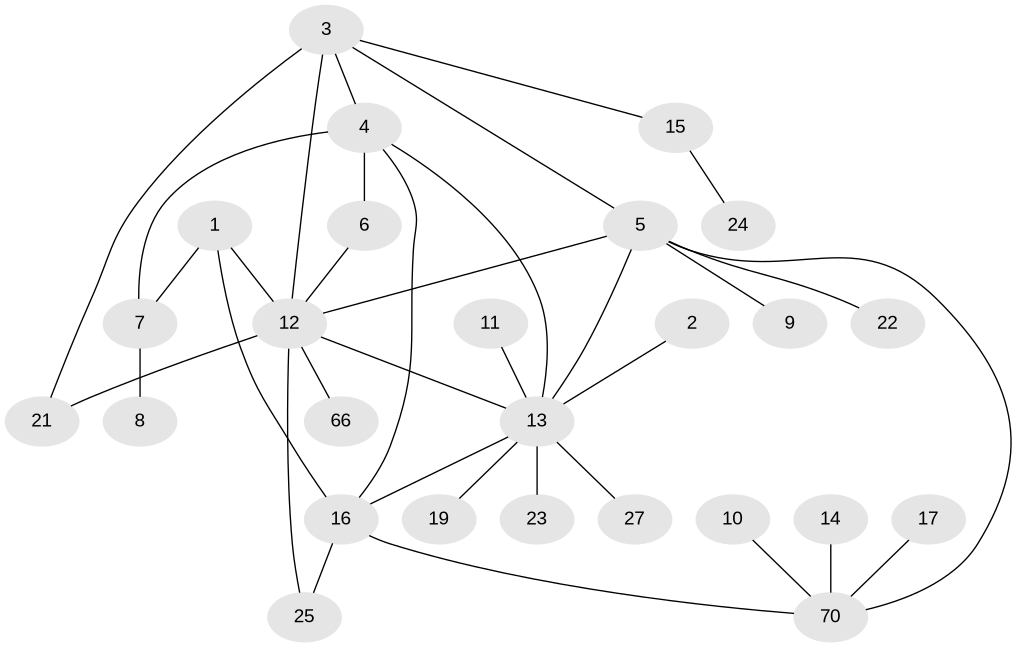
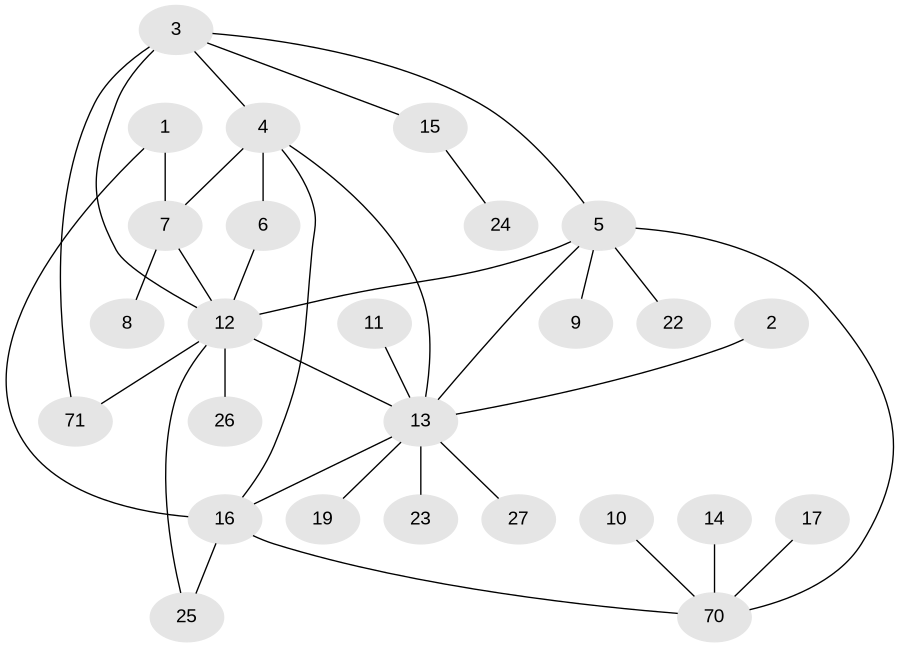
(252, 275) -> (195, 275)
(42, 422) -> (75, 422)
(341, 422) -> (225, 422)
